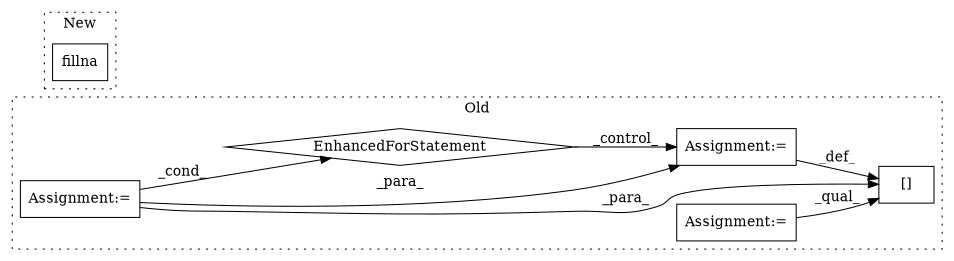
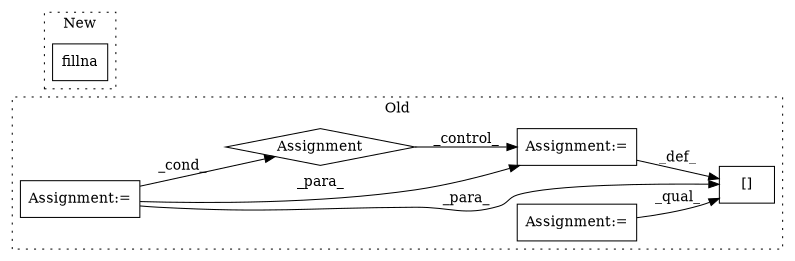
(400, 147) -> (320, 147)
